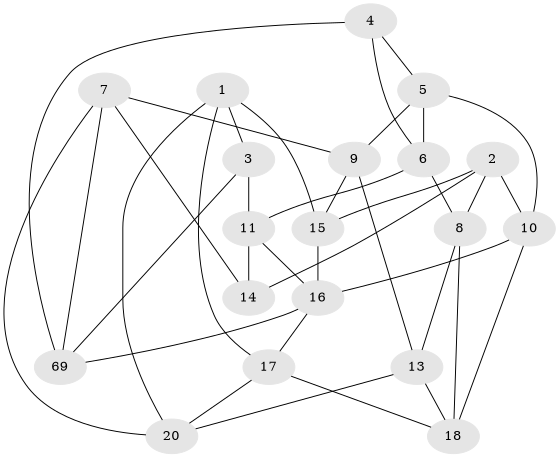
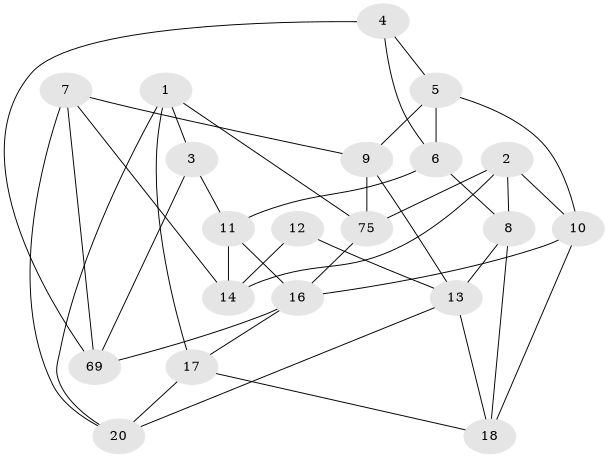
none -> (298, 229)
(318, 229) -> (367, 229)
